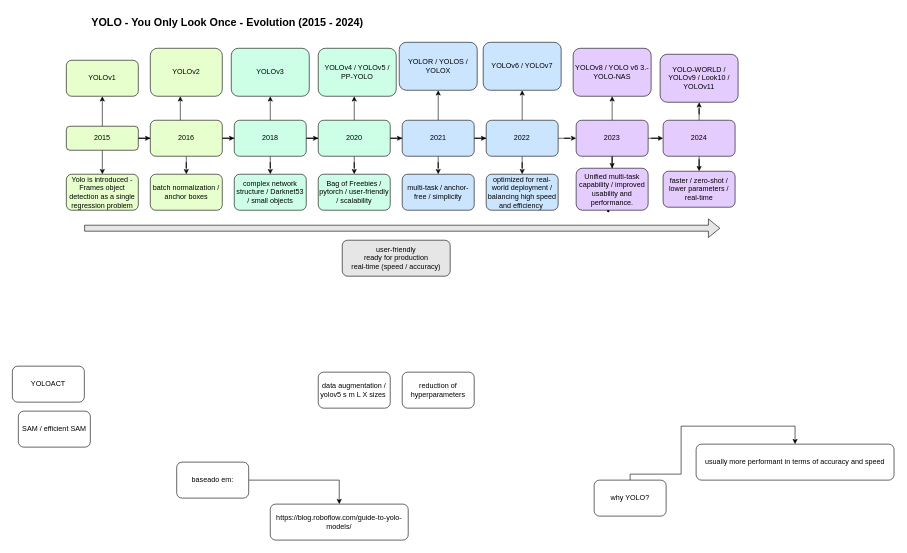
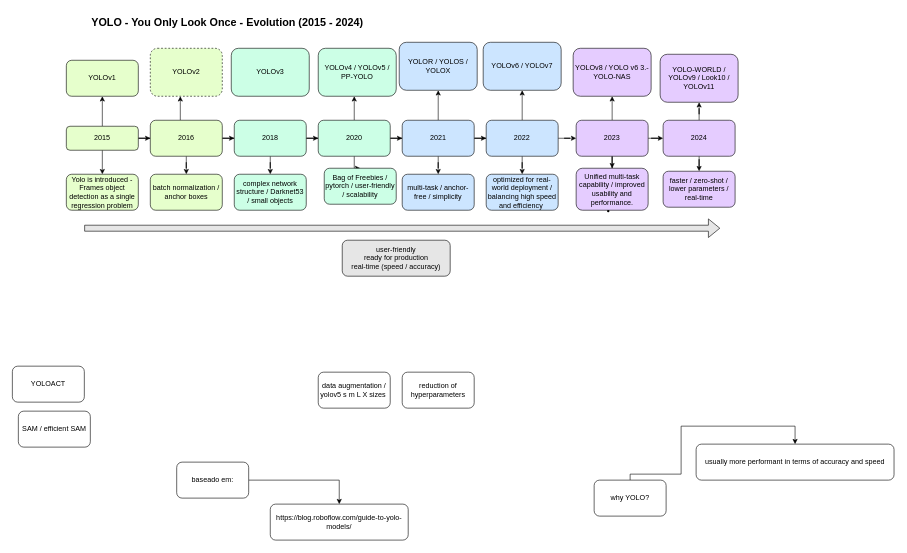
(186, 72) -> (186, 72)
(270, 101) -> none
(354, 192) -> (360, 186)
